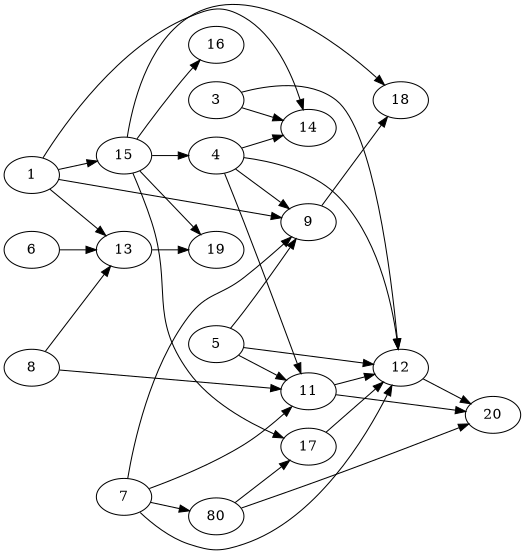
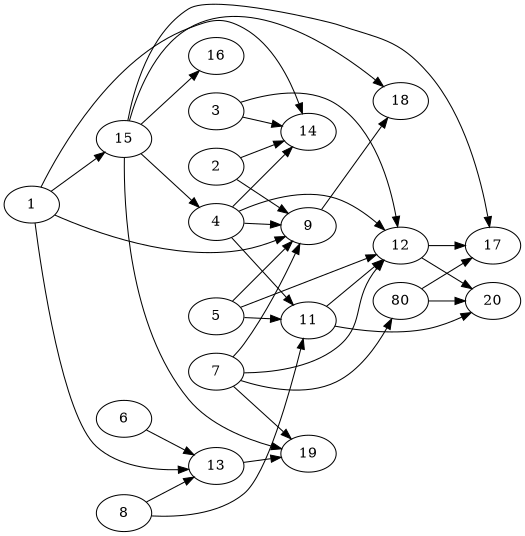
none -> (216, 167)
(351, 411) -> (442, 246)
(220, 458) -> (258, 409)
